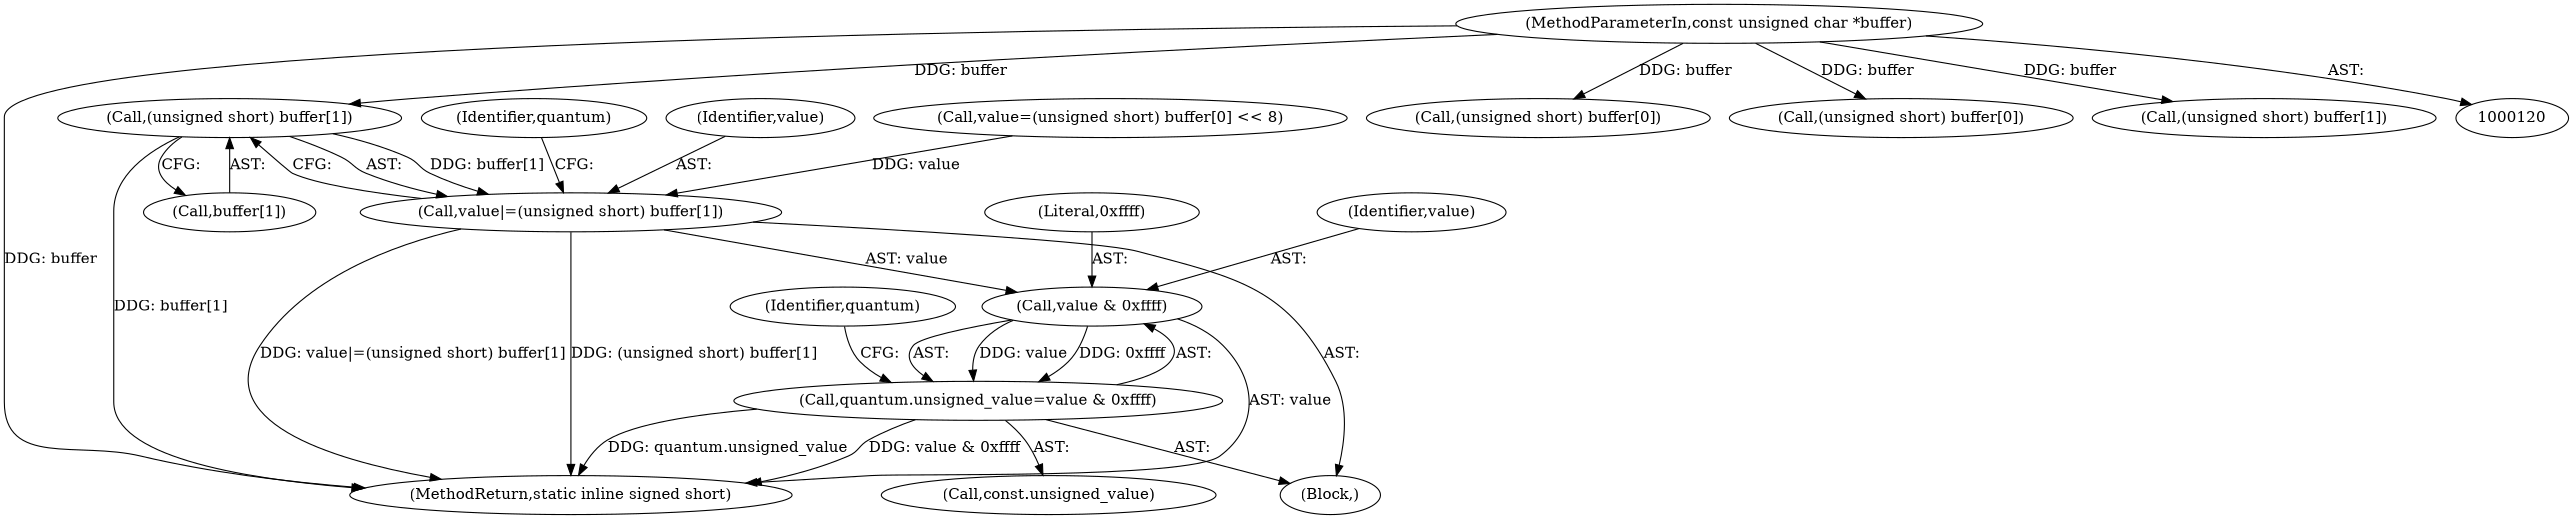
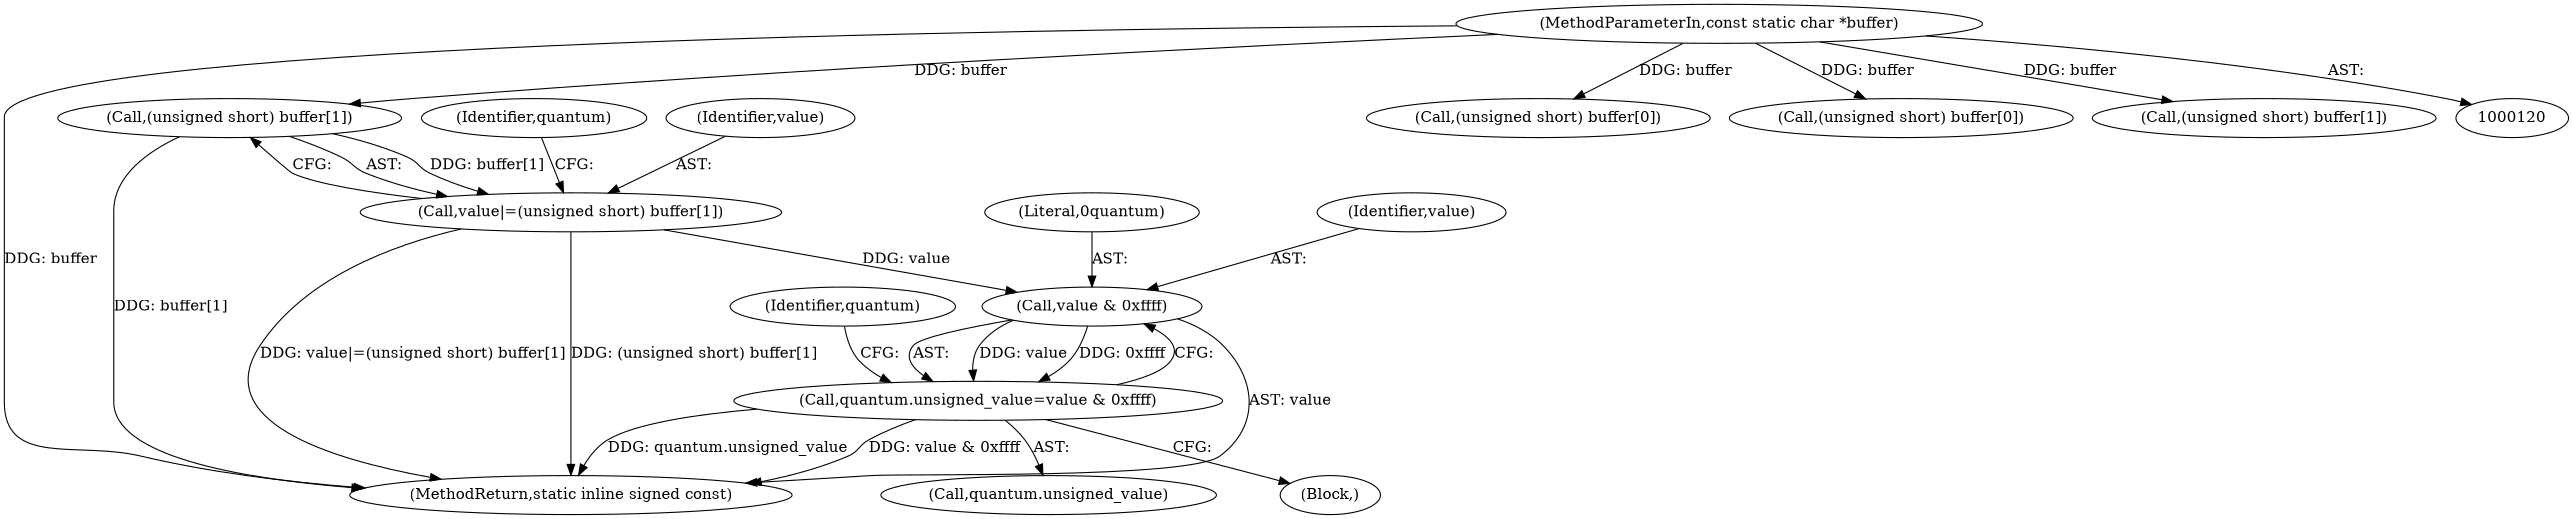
(1719, 24) -> (1719, 24)
(1110, 118) -> none
(230, 212) -> none
(1092, 212) -> (1092, 212)
(1112, 247) -> none
(907, 259) -> (907, 259)
(1197, 354) -> (1197, 354)
(1195, 448) -> (1195, 448)
(571, 495) -> (571, 495)
(1049, 495) -> (1049, 495)
